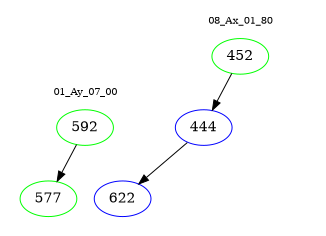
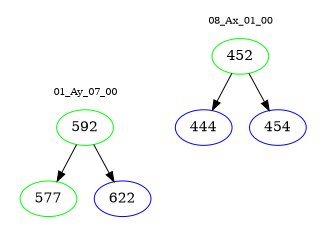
(241, 21) -> (241, 21)
none -> (278, 128)
(167, 160) -> (101, 159)
